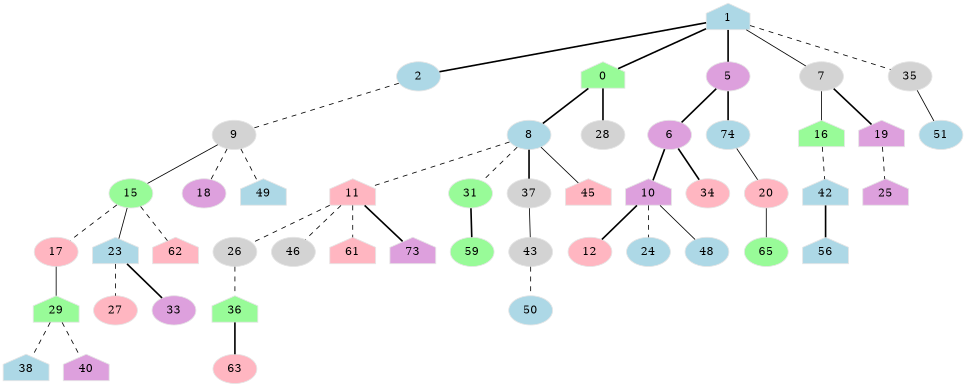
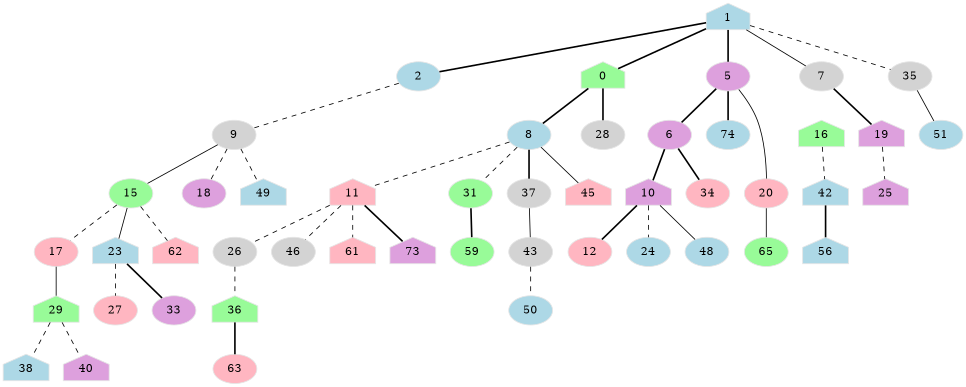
(822, 106) -> none
(747, 164) -> (761, 131)
